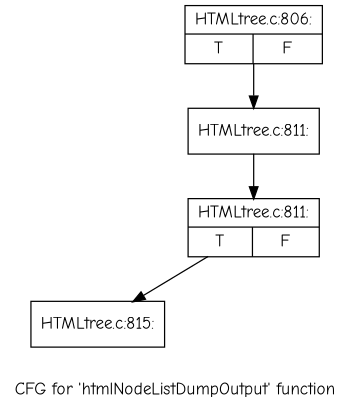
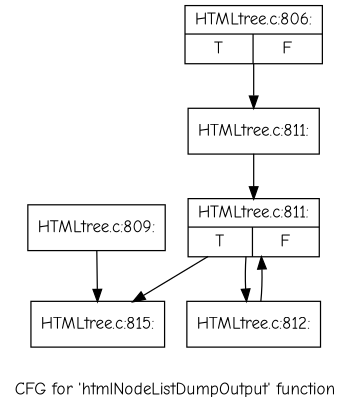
none -> (97, 228)
none -> (254, 324)
